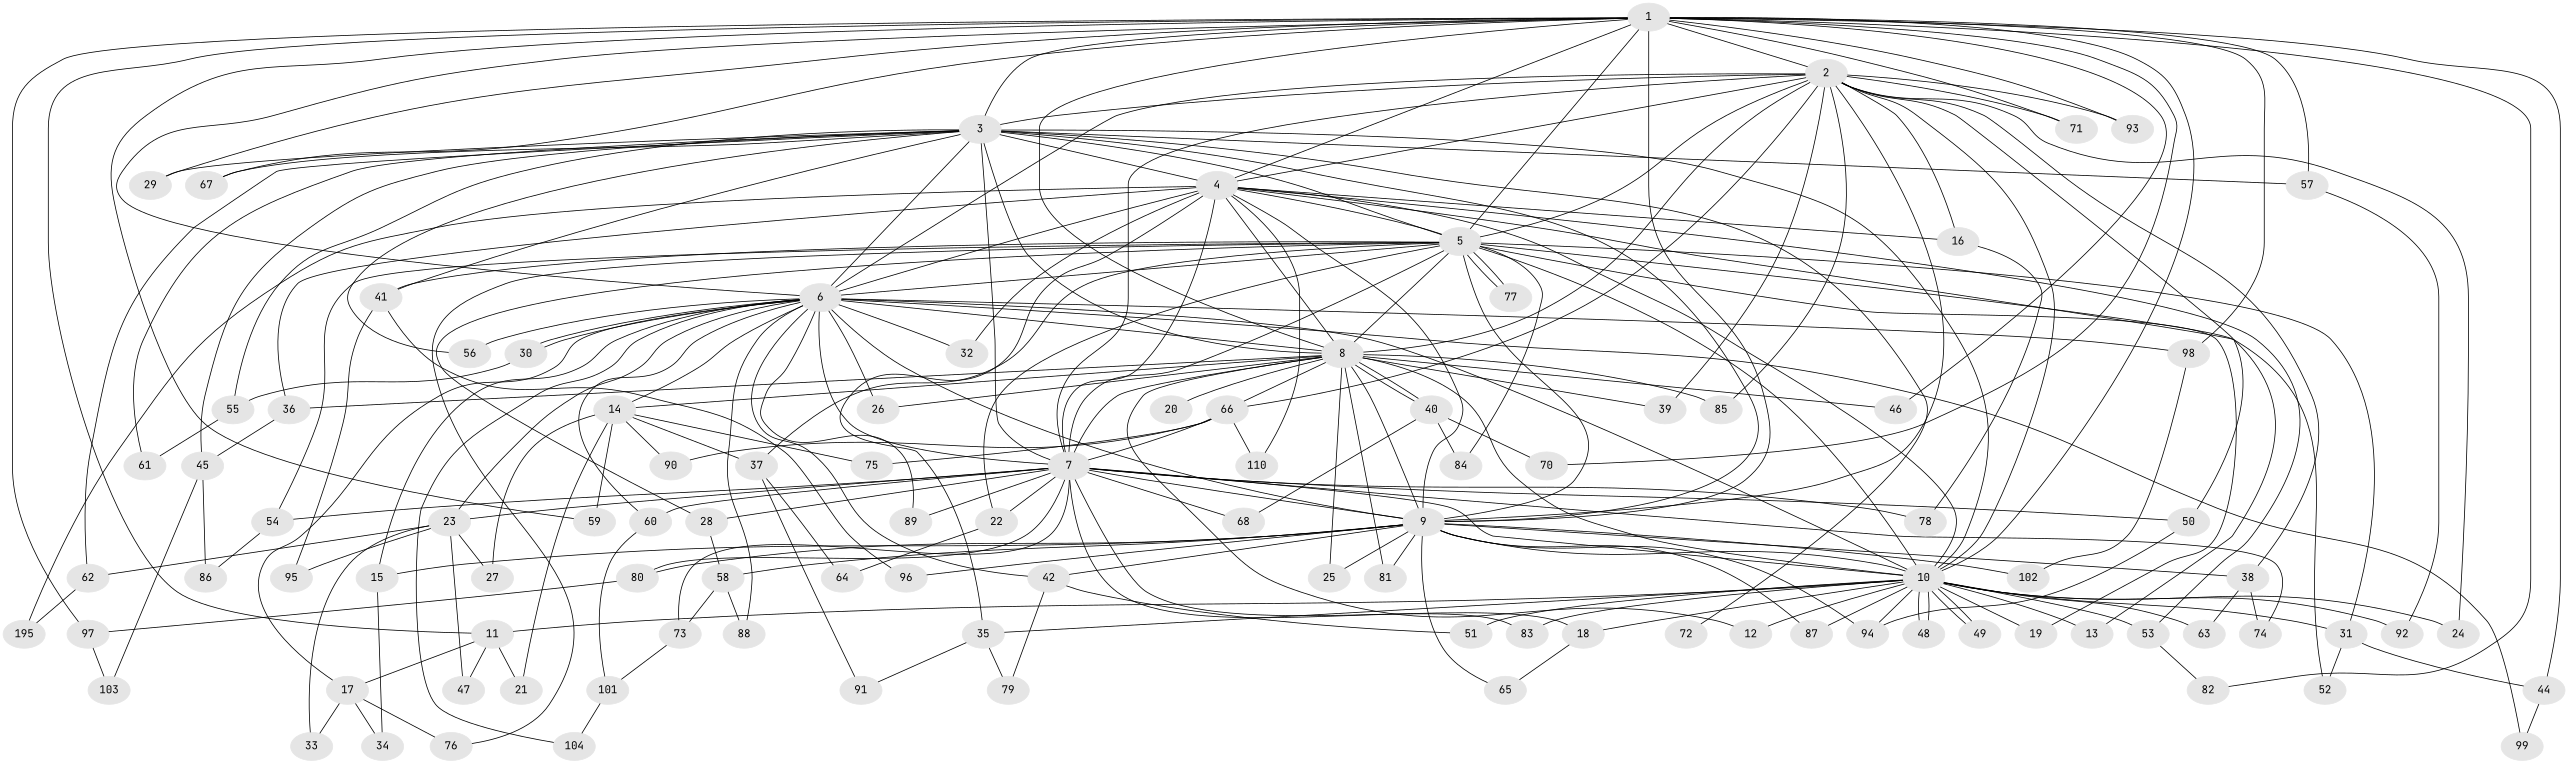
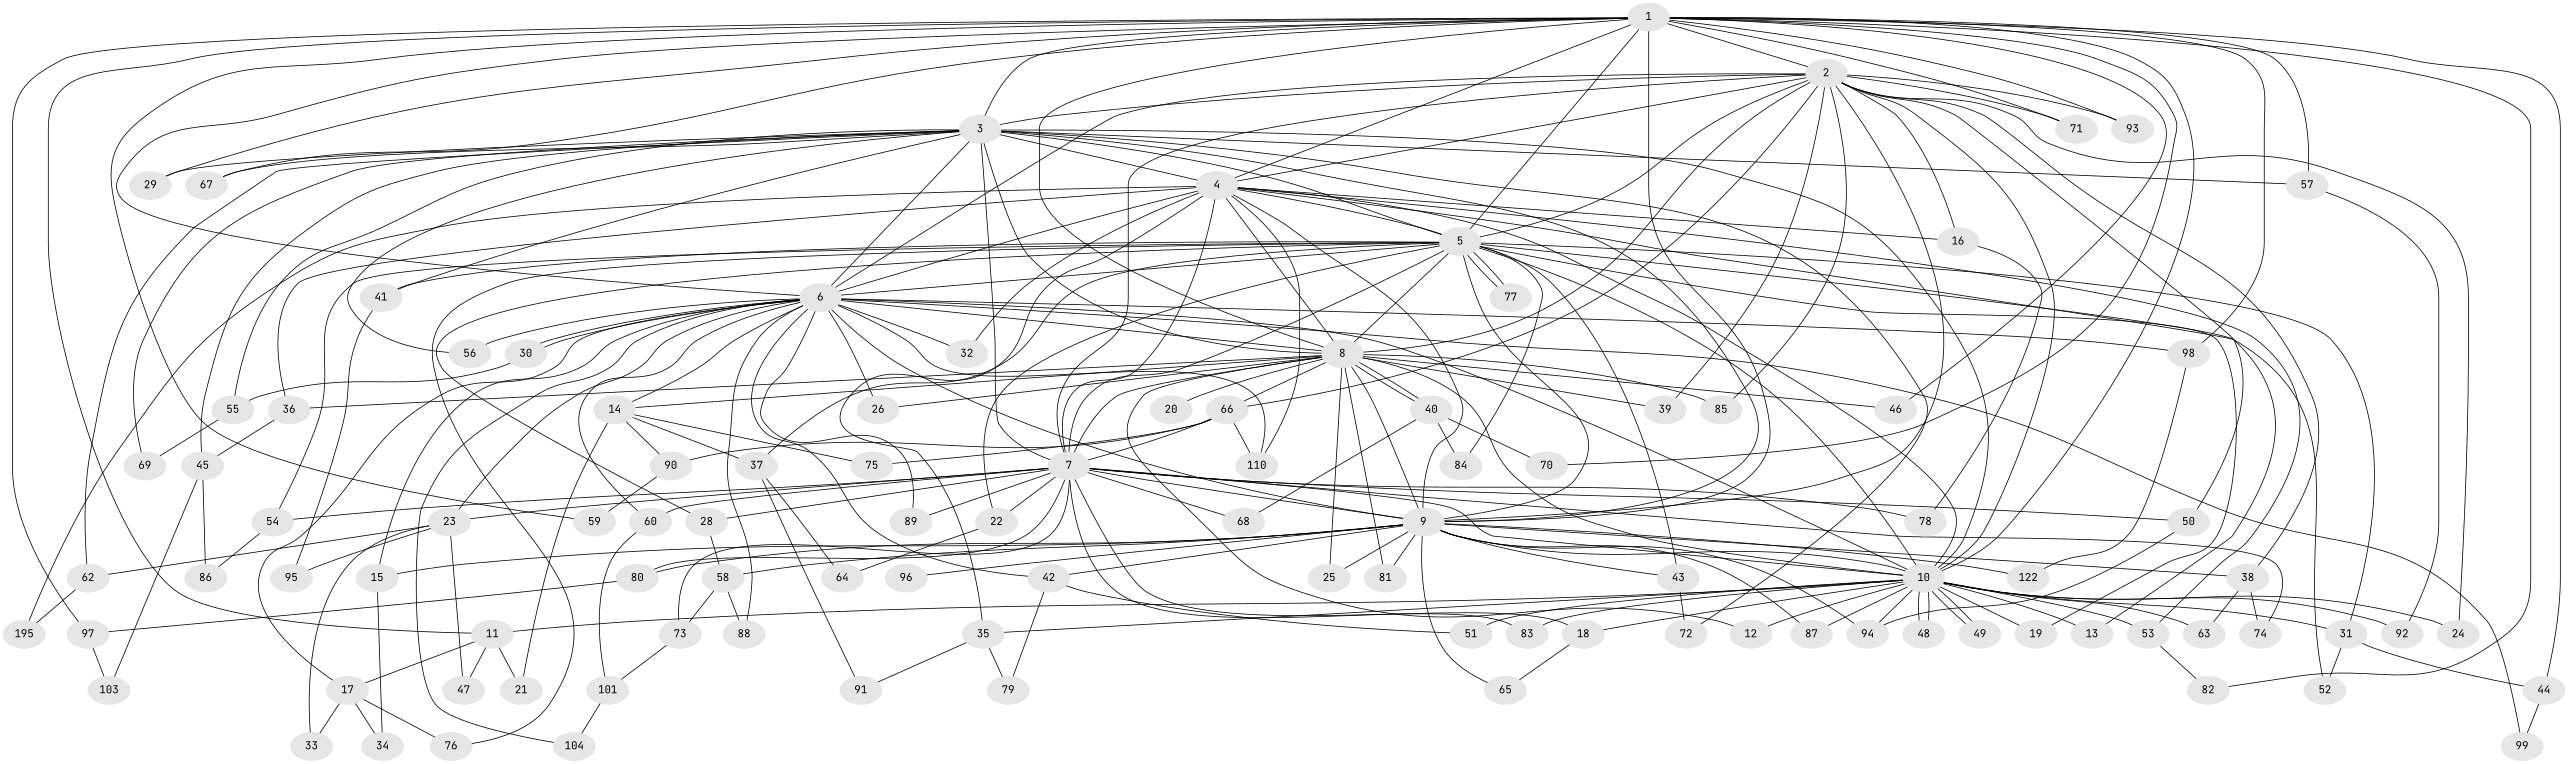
(657, 399) -> none
(858, 429) -> (944, 369)
(605, 462) -> (633, 494)
(145, 466) -> (145, 466)
(492, 578) -> none
none -> (1678, 578)
(2028, 578) -> (2028, 578)
